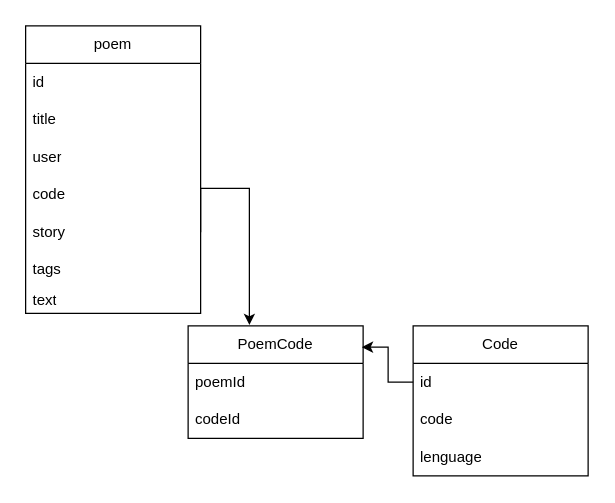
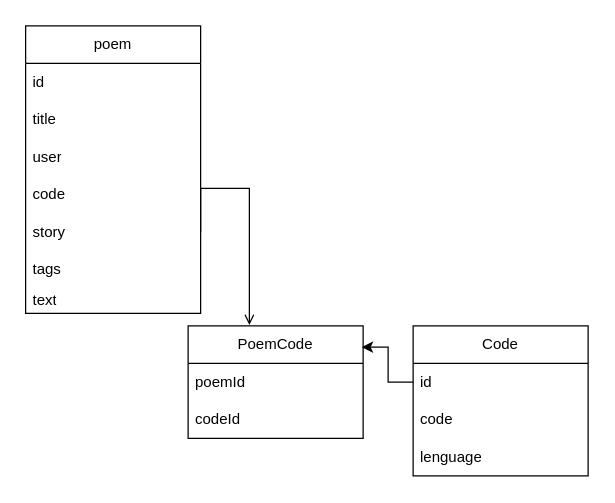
(249, 315) -> (249, 317)
